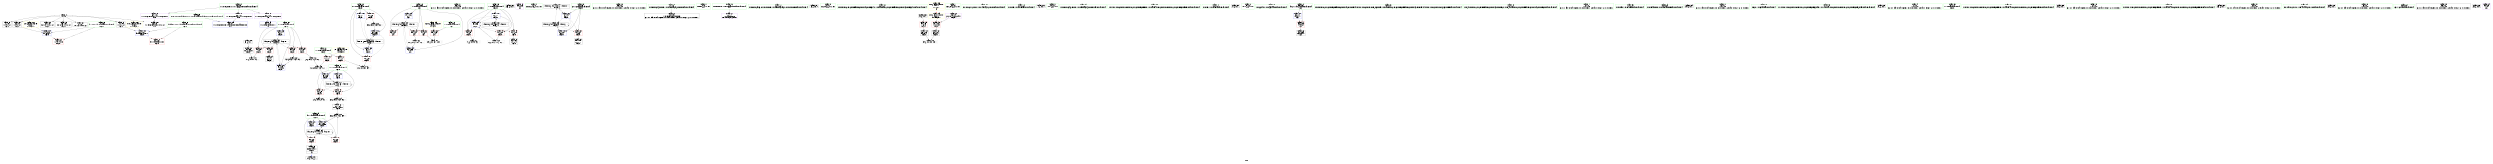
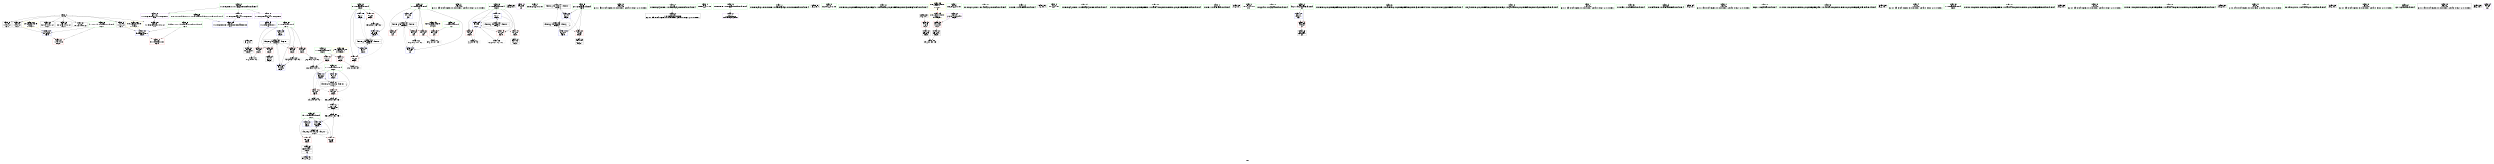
(370, 42) -> (369, 42)
